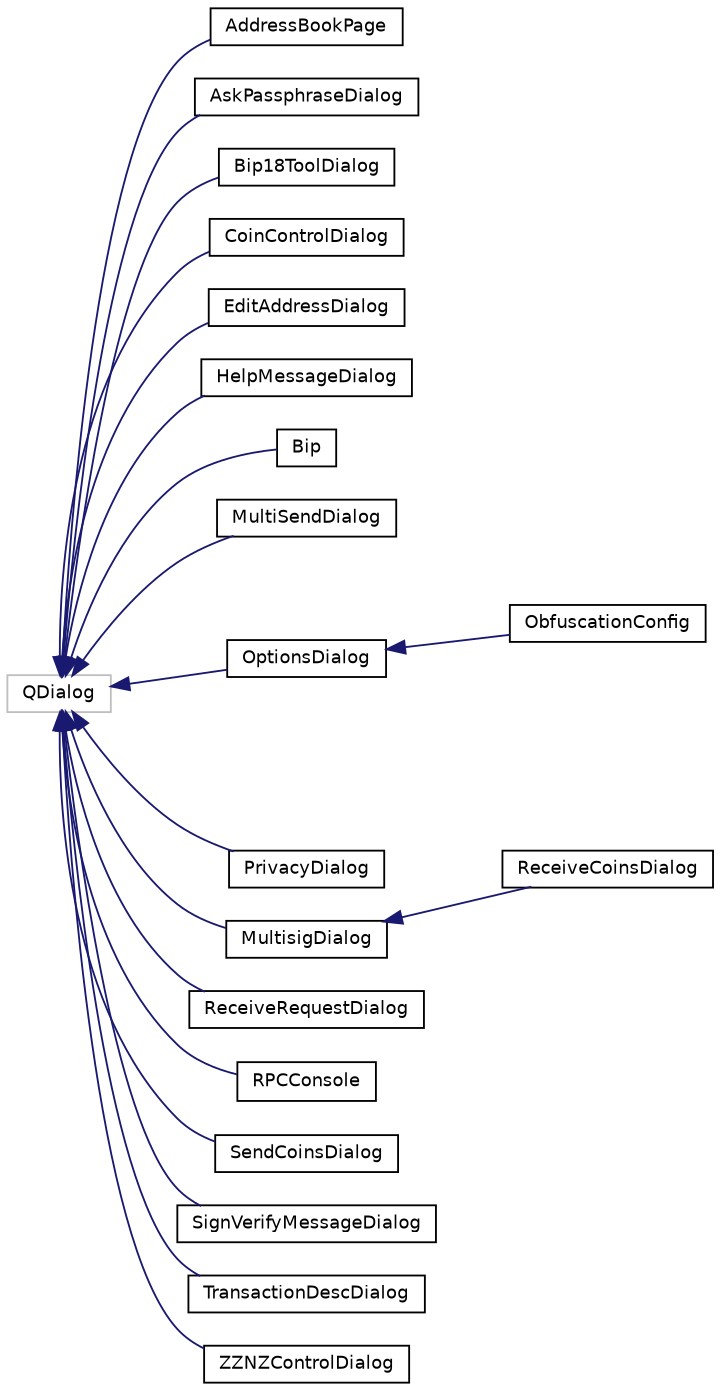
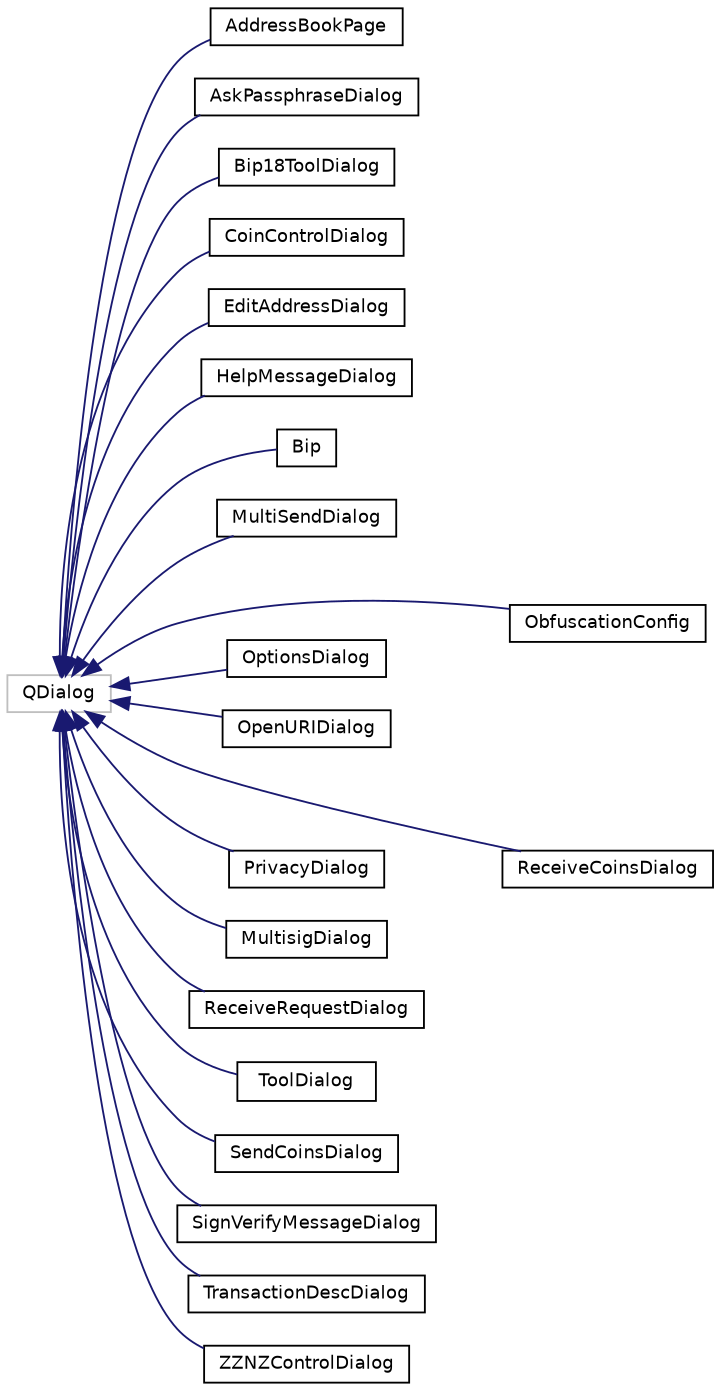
(457, 641) -> (298, 604)
none -> (307, 729)
(466, 902) -> (306, 802)
(307, 1082) -> (307, 1082)
